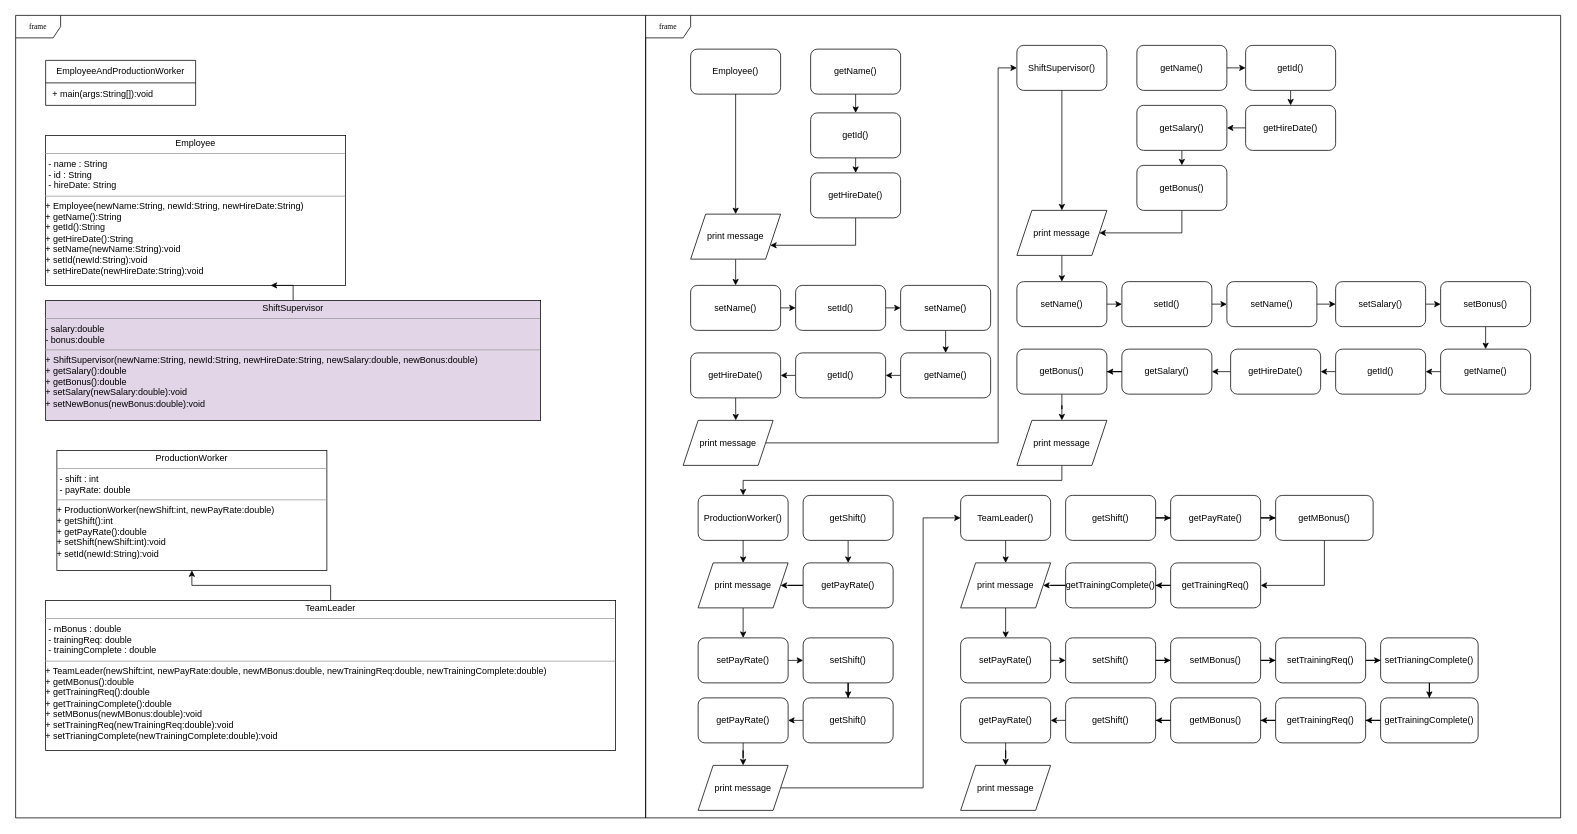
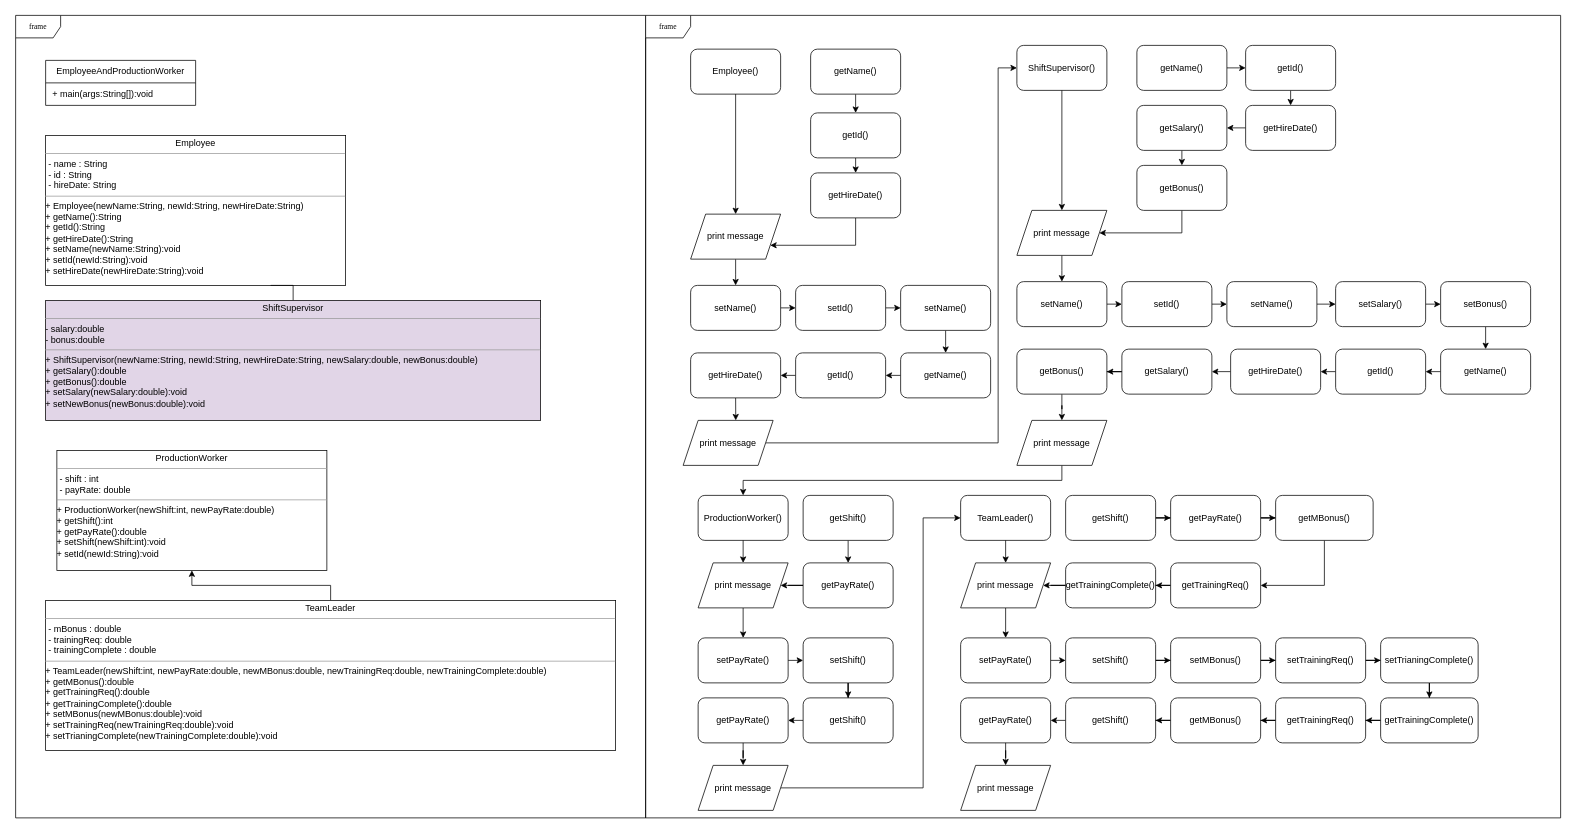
(277, 285) -> (274, 285)
